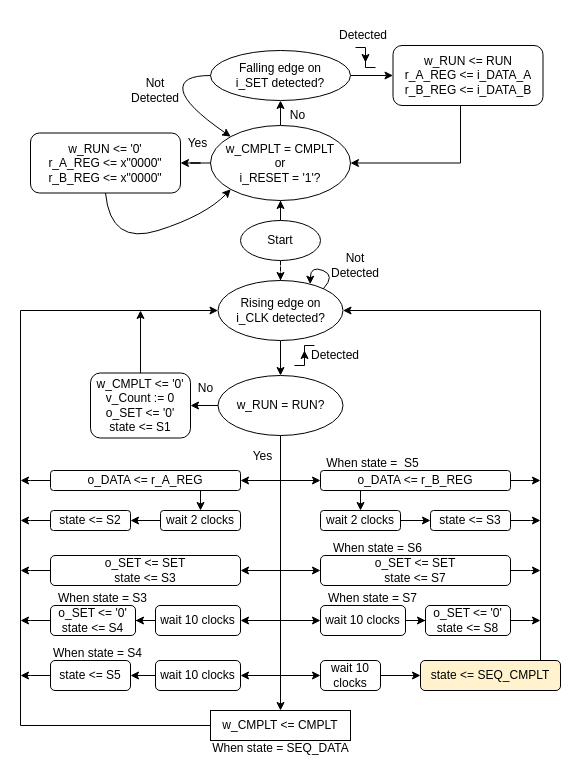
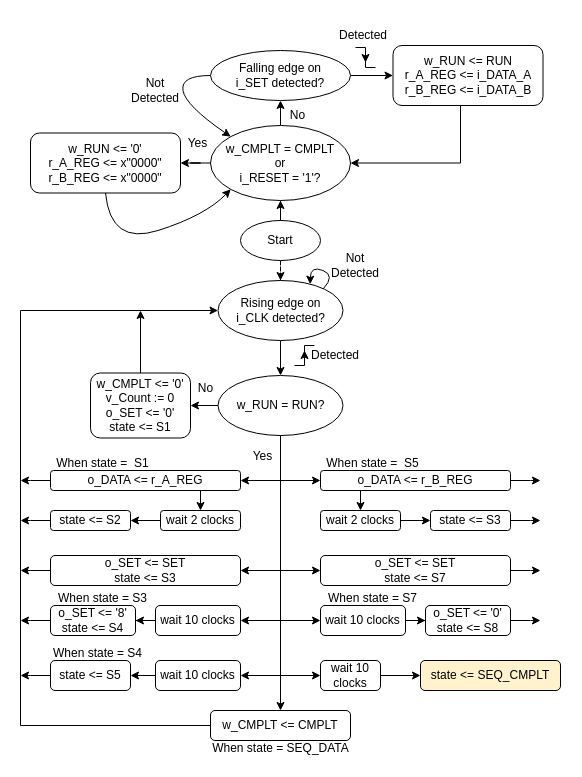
(541, 392) -> none
none -> (103, 463)
(378, 548) -> none
(93, 621) -> (93, 621)
(281, 726) -> (281, 726)
